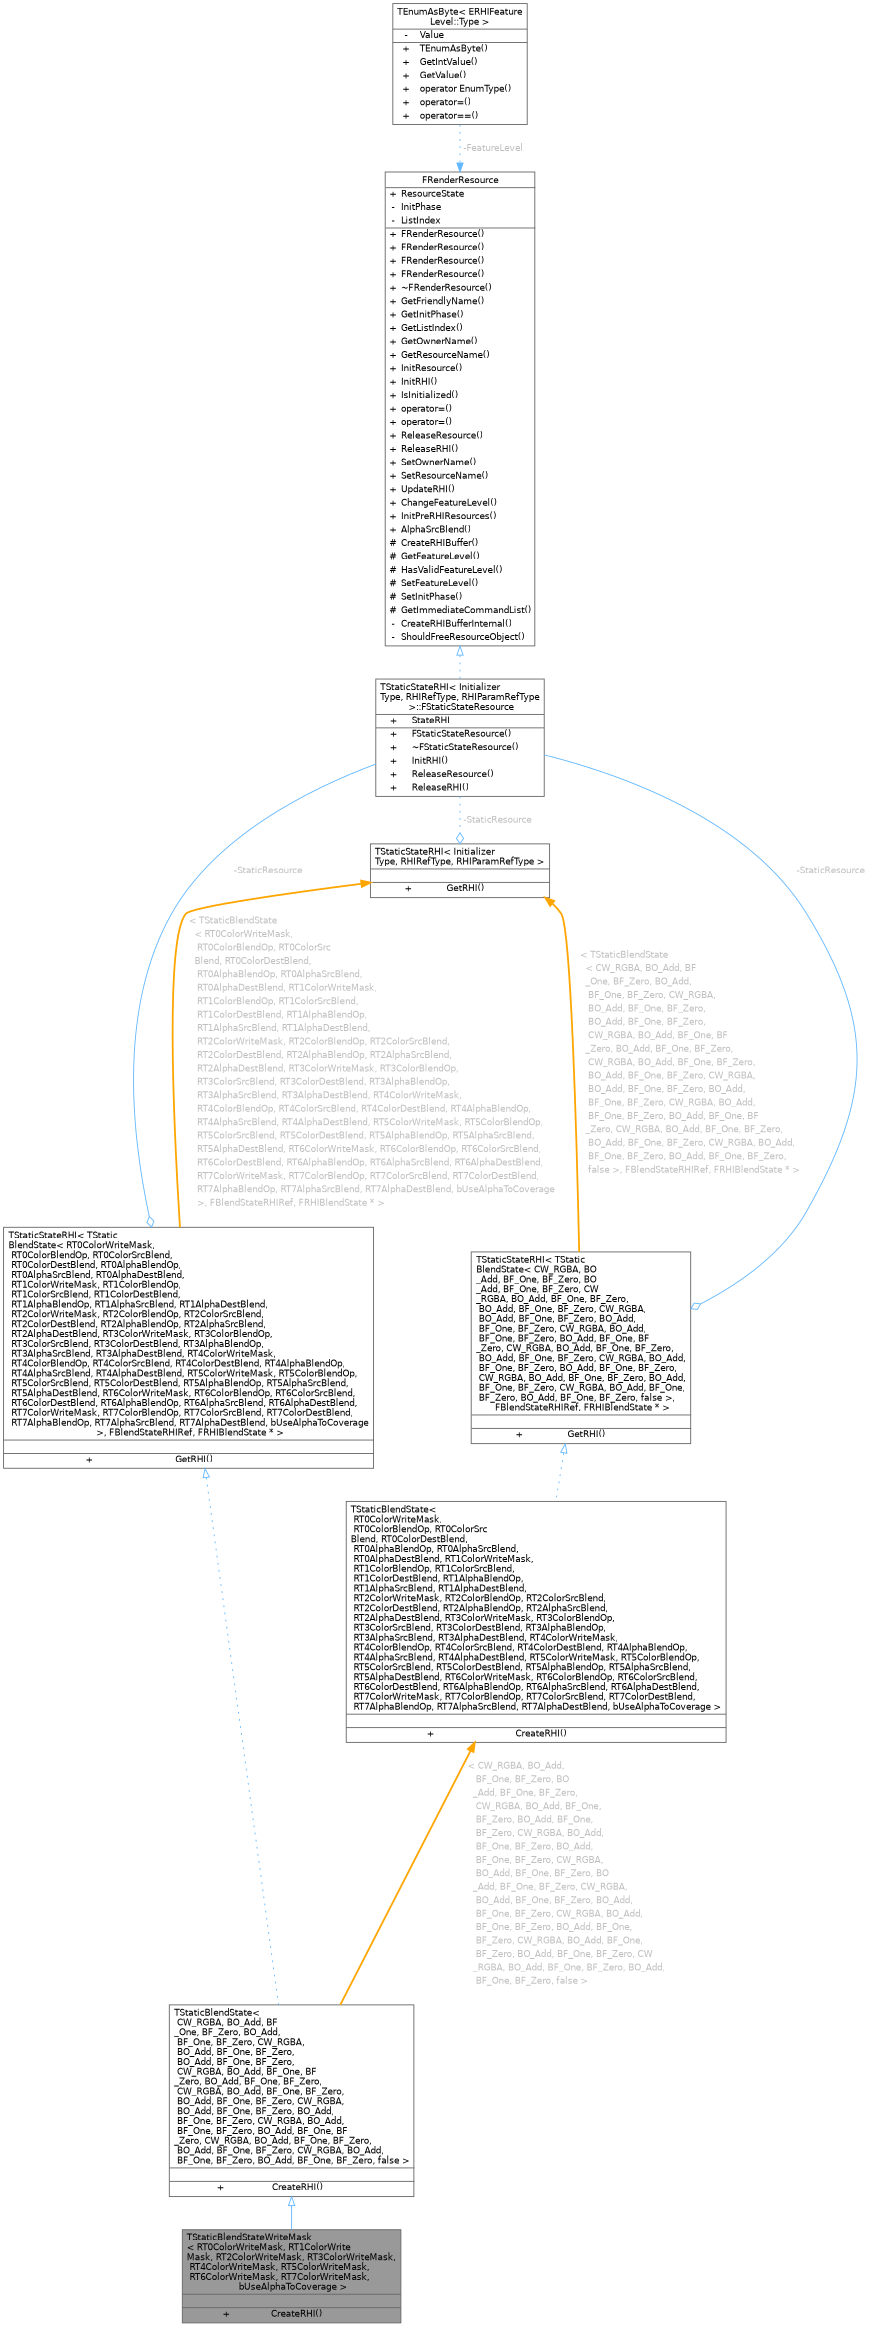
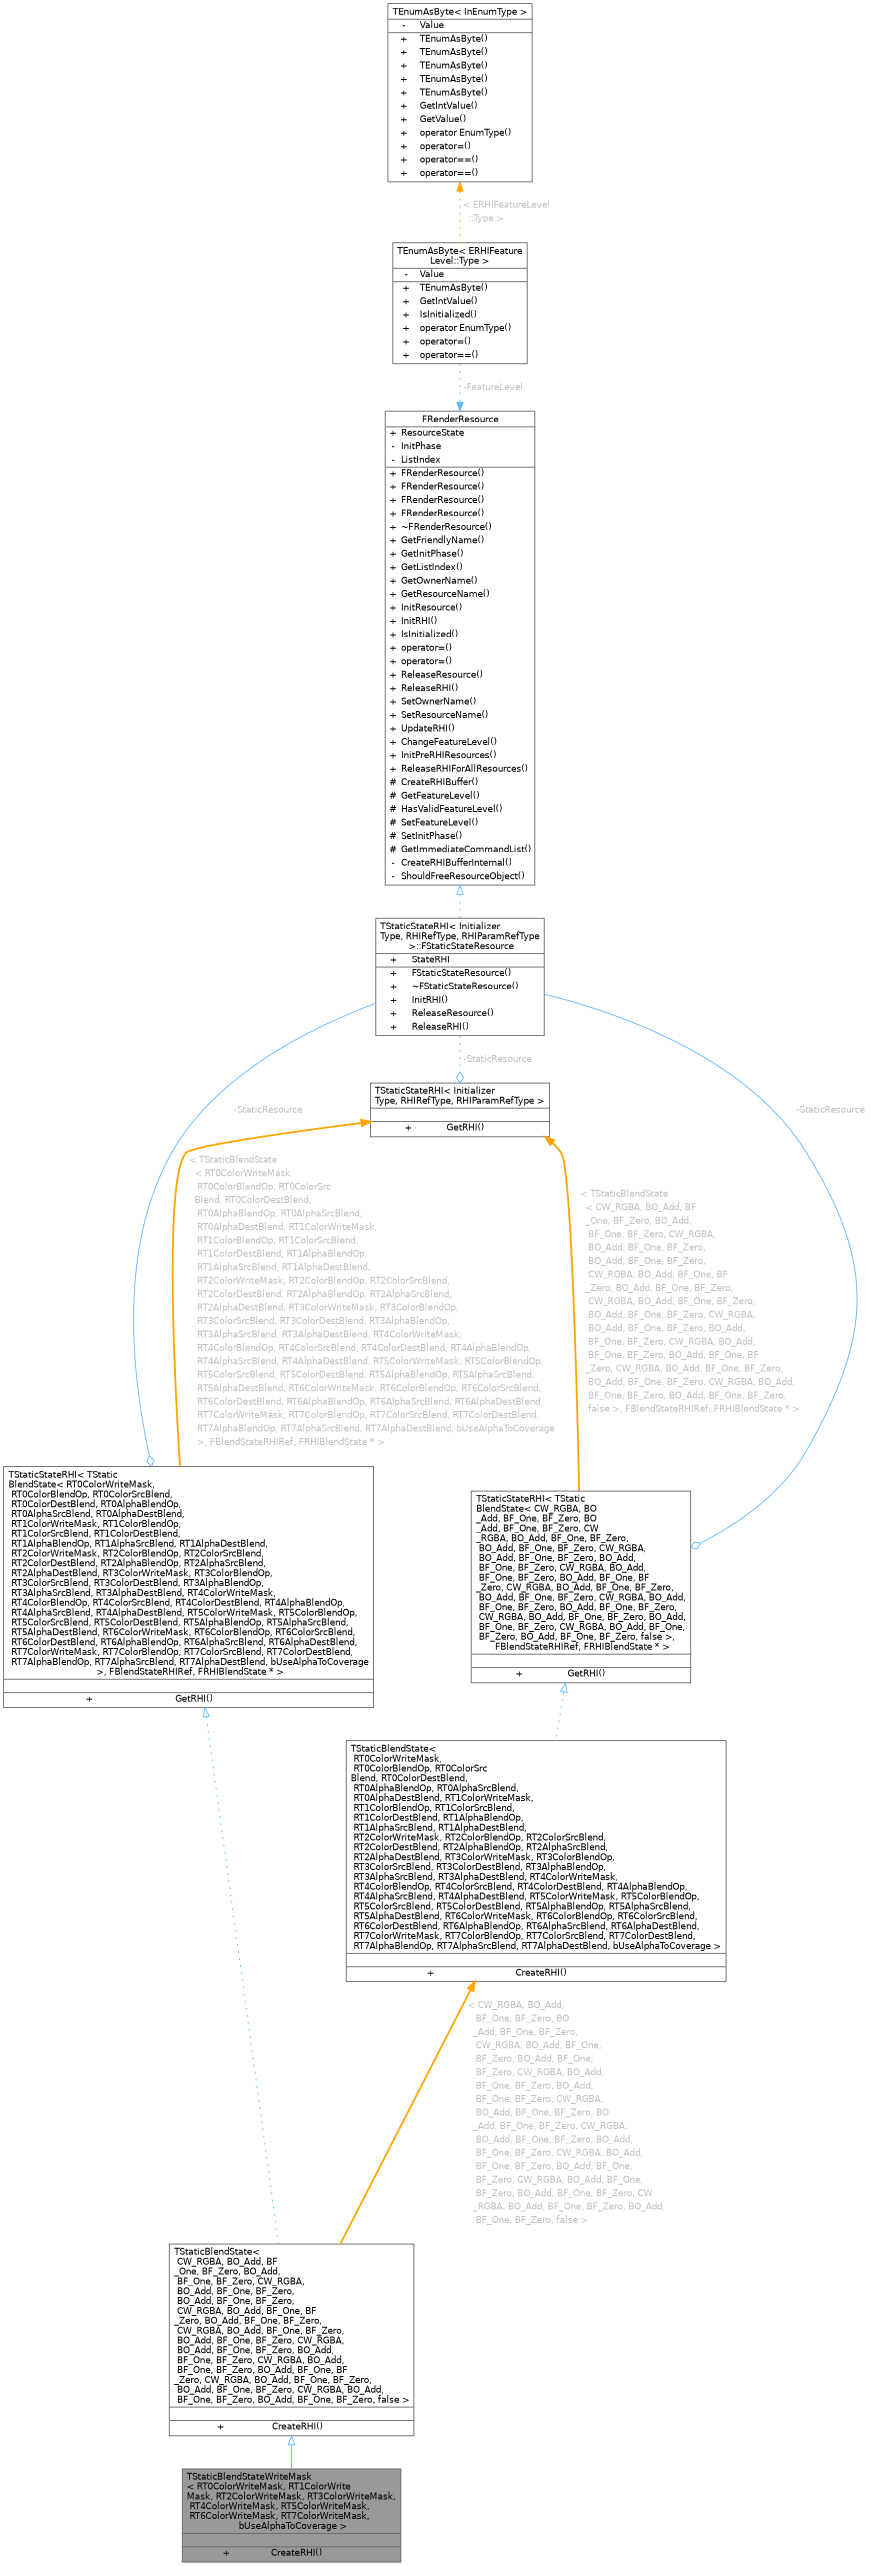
(443, 76) -> (448, 315)
none -> (460, 93)
(436, 530) -> (464, 769)
